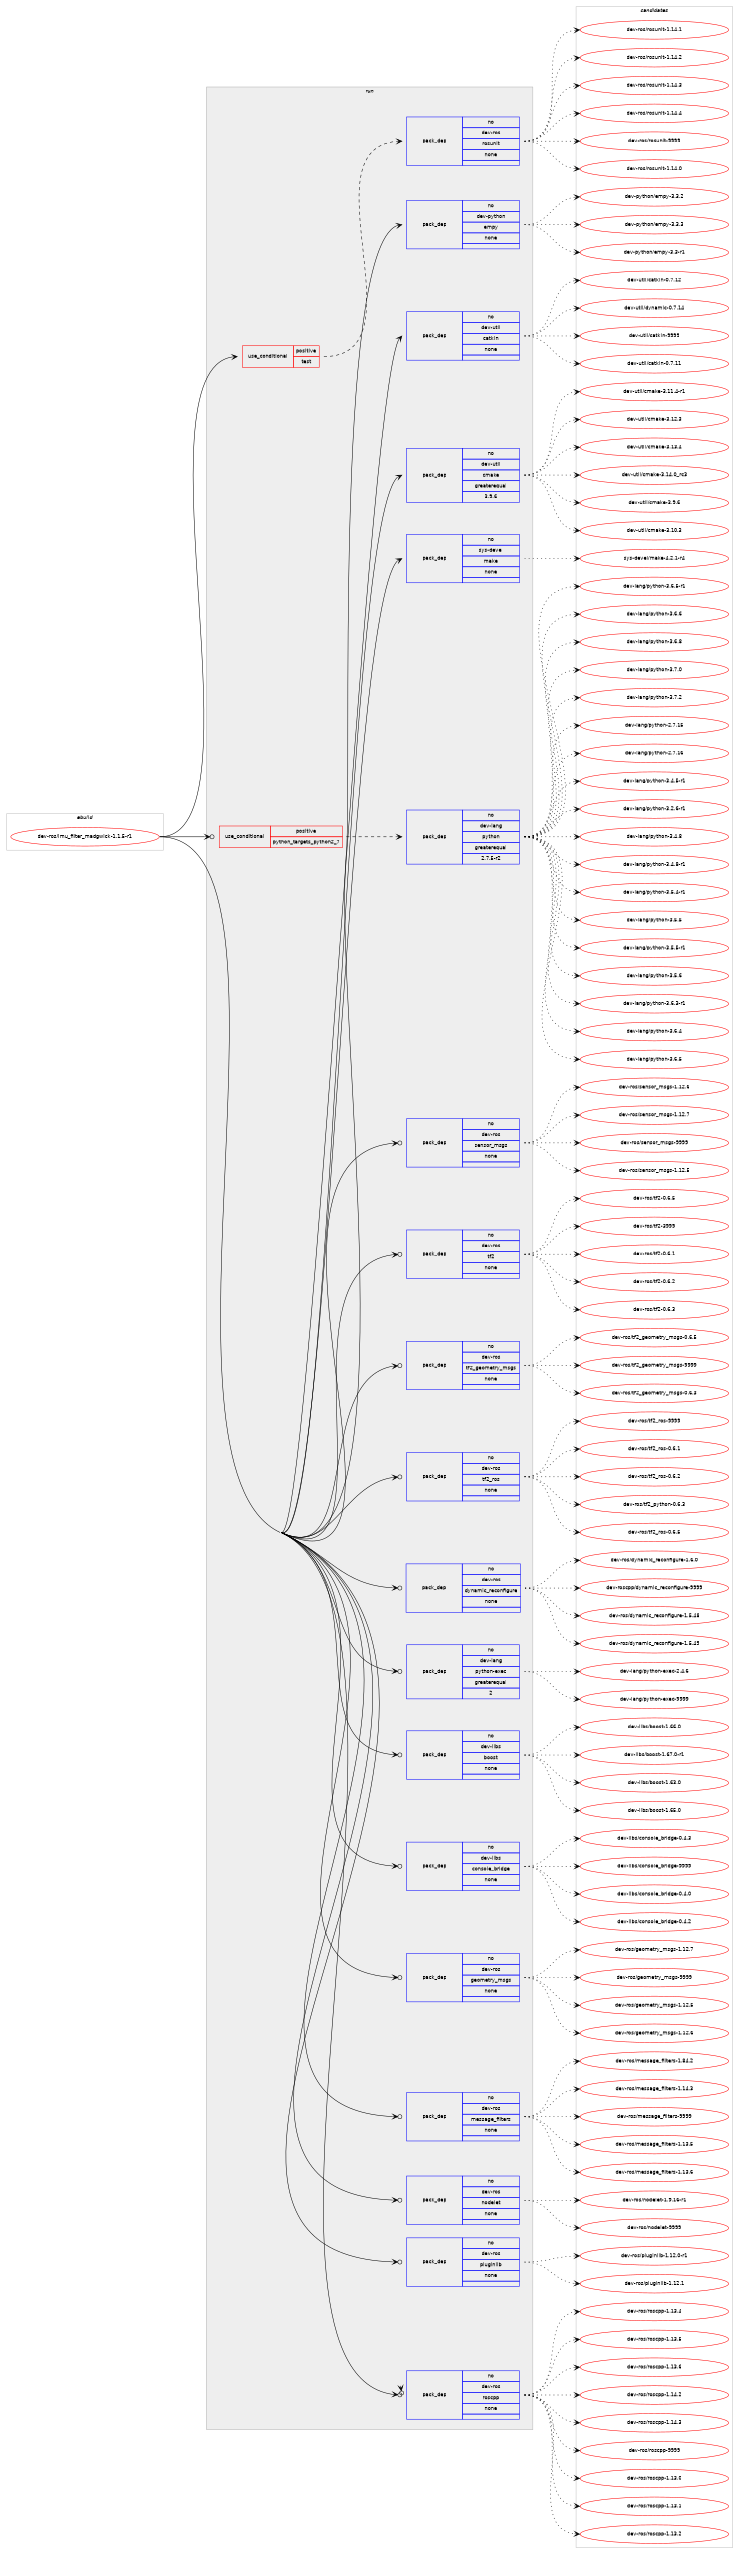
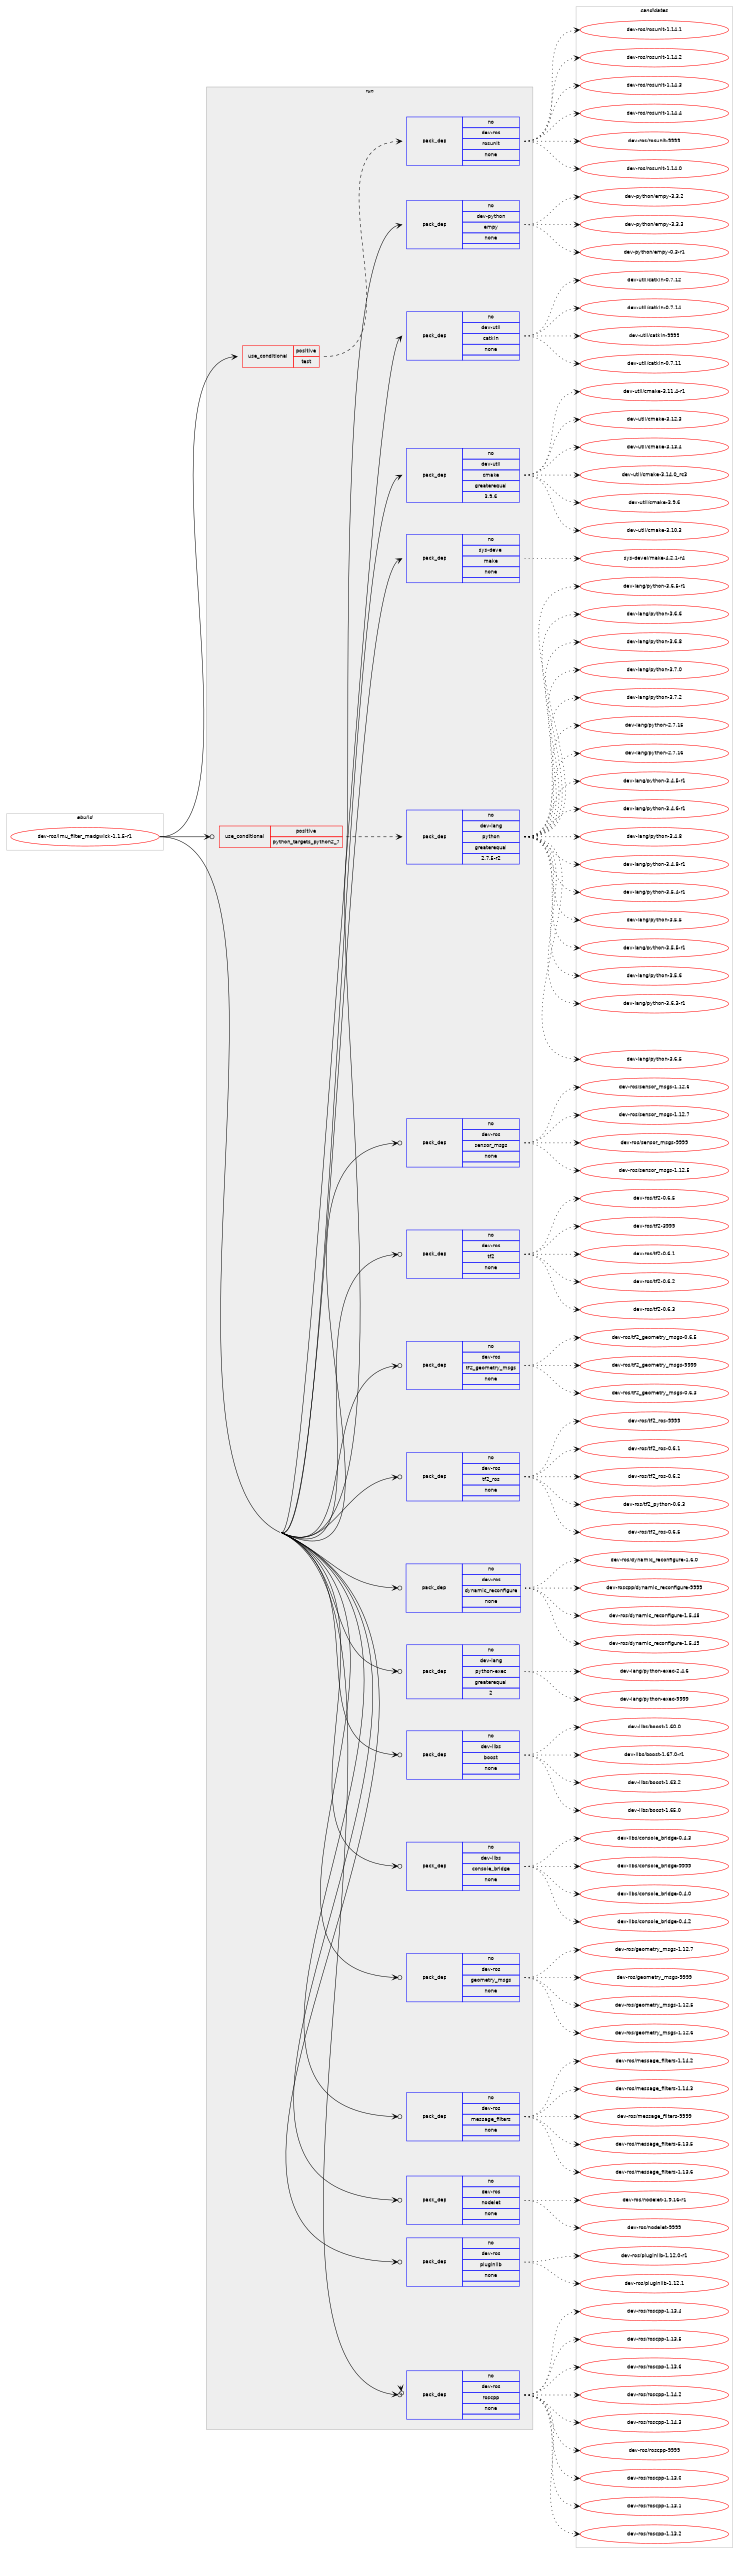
(654, 252) -> (654, 252)
(654, 308) -> (654, 308)
(654, 809) -> (654, 809)
(654, 1032) -> none
(654, 1727) -> (654, 1727)
(654, 1783) -> (654, 1783)
(654, 2061) -> (654, 2061)
(654, 2145) -> (654, 2145)
